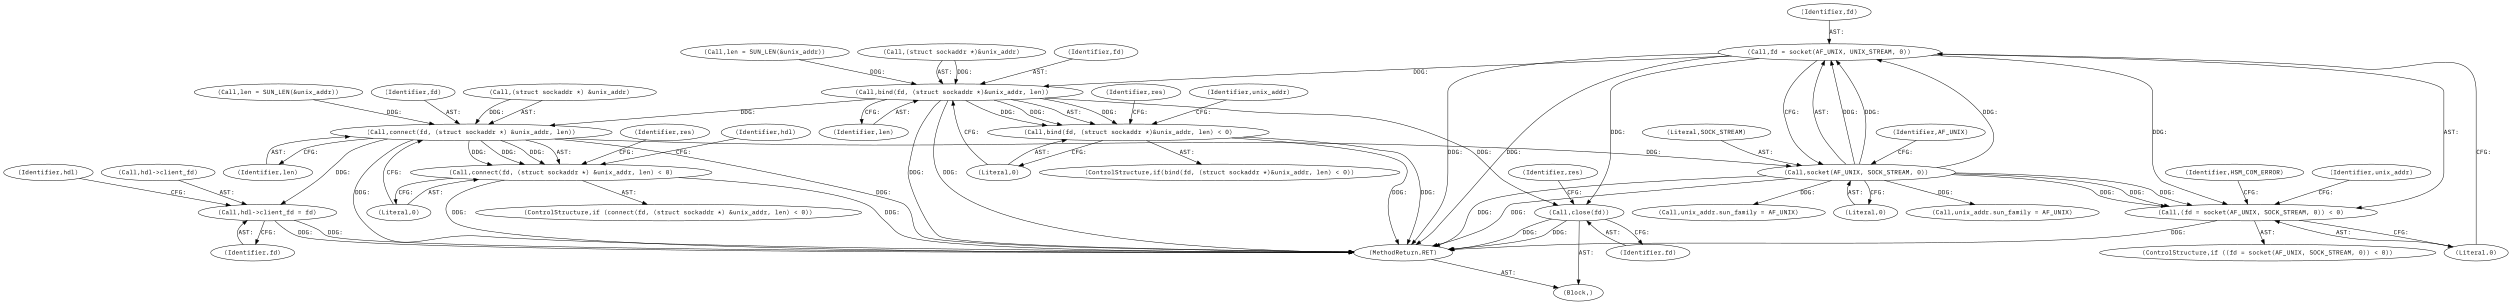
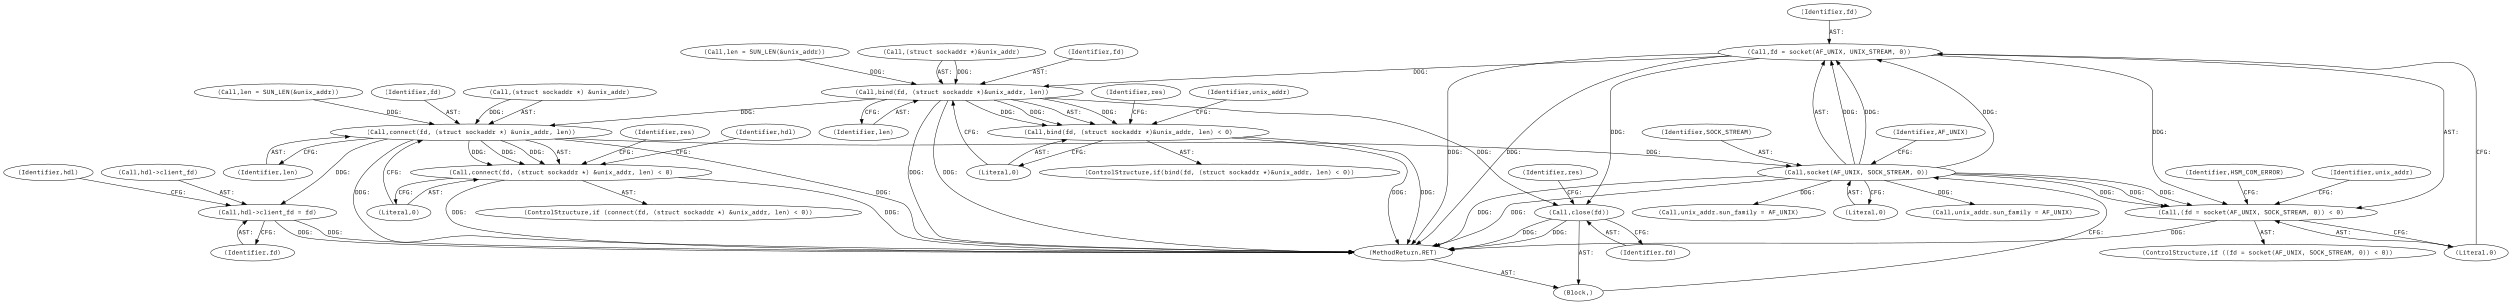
(1784, 112) -> (1948, 259)
(1707, 132) -> (1707, 132)
